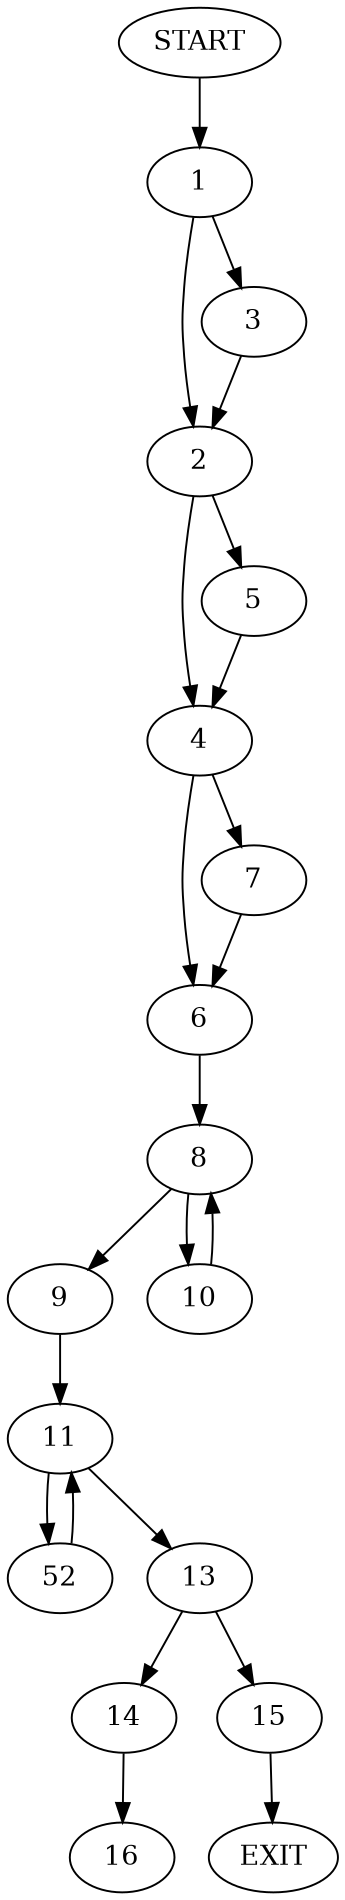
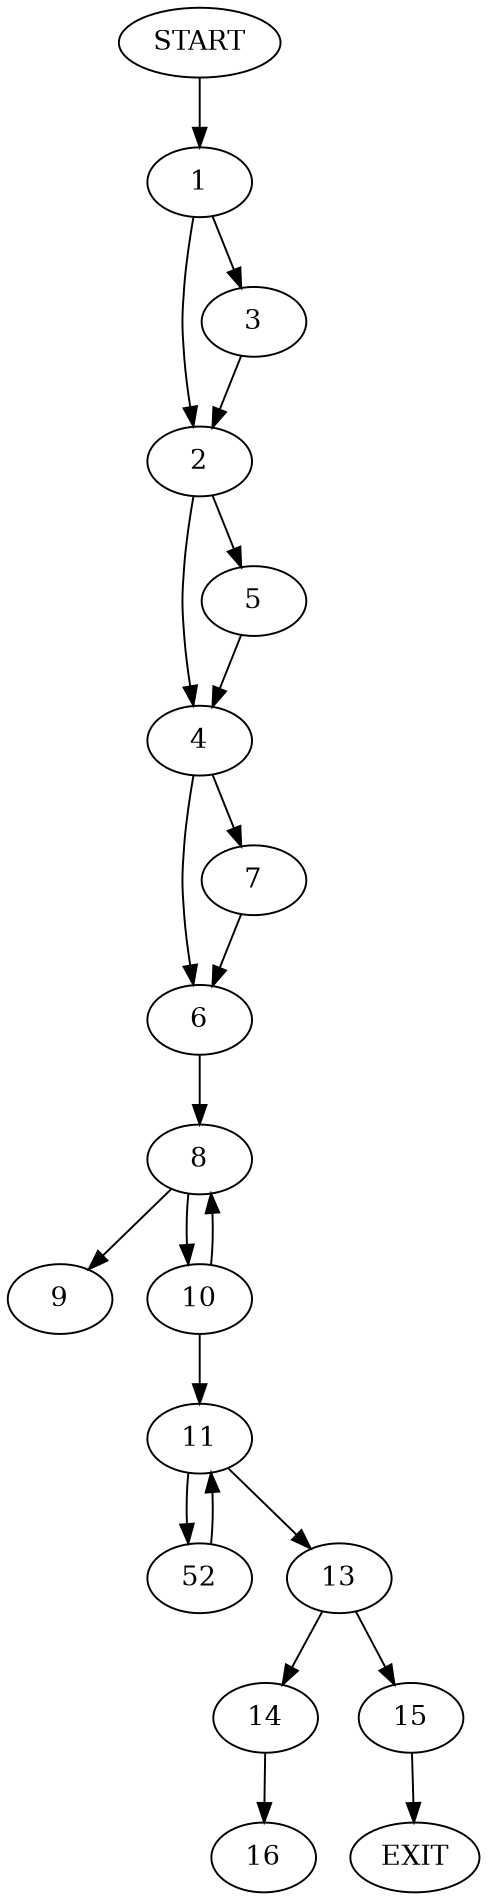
(60, 1359) -> (200, 1359)
